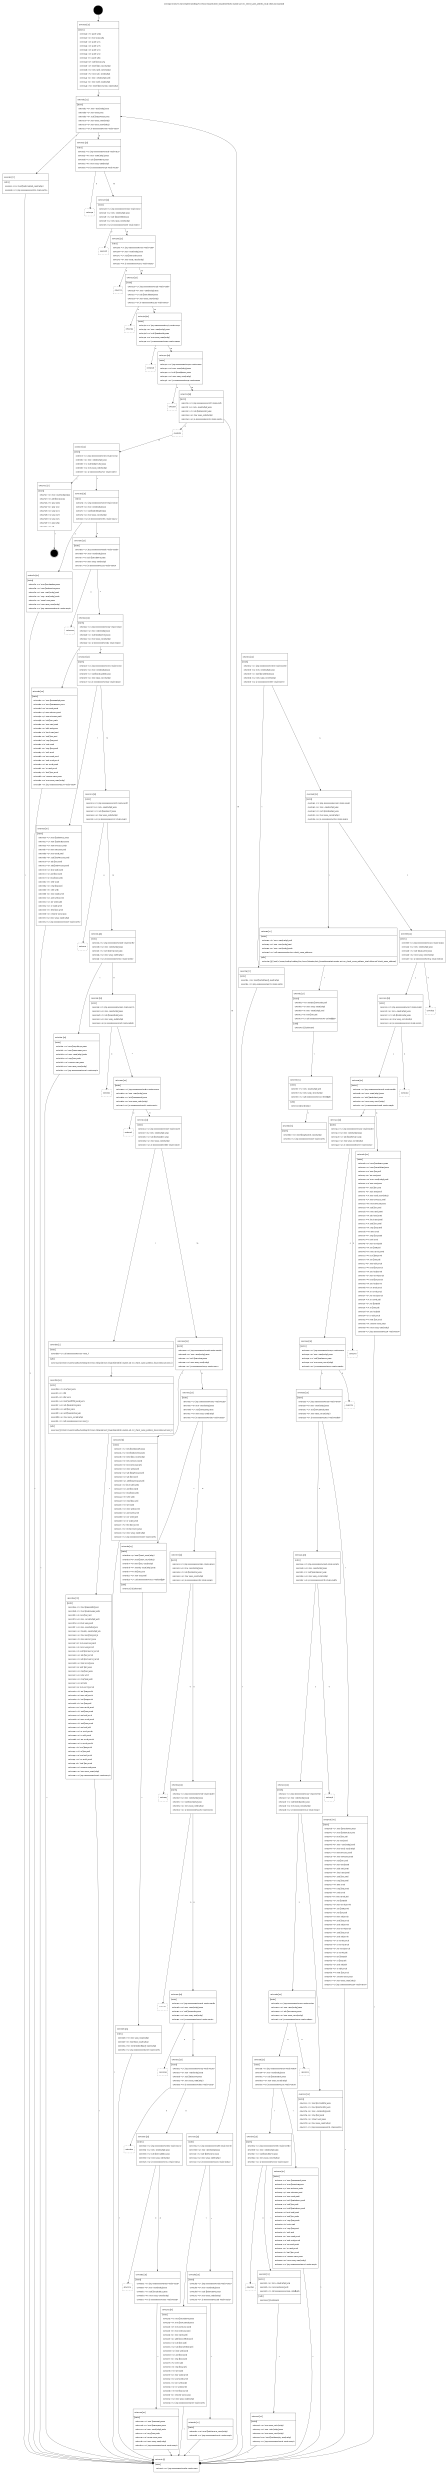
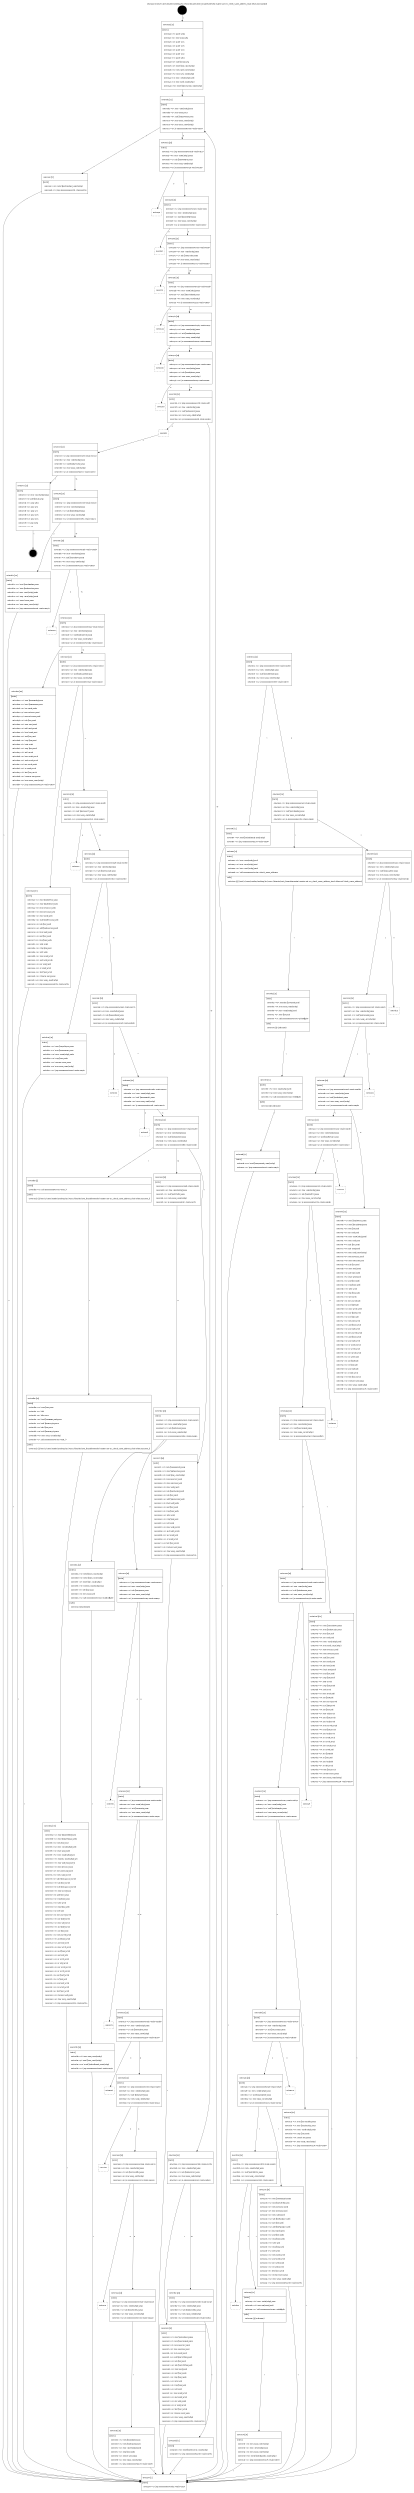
(179, 1410) -> (205, 1304)
none -> (228, 1839)
